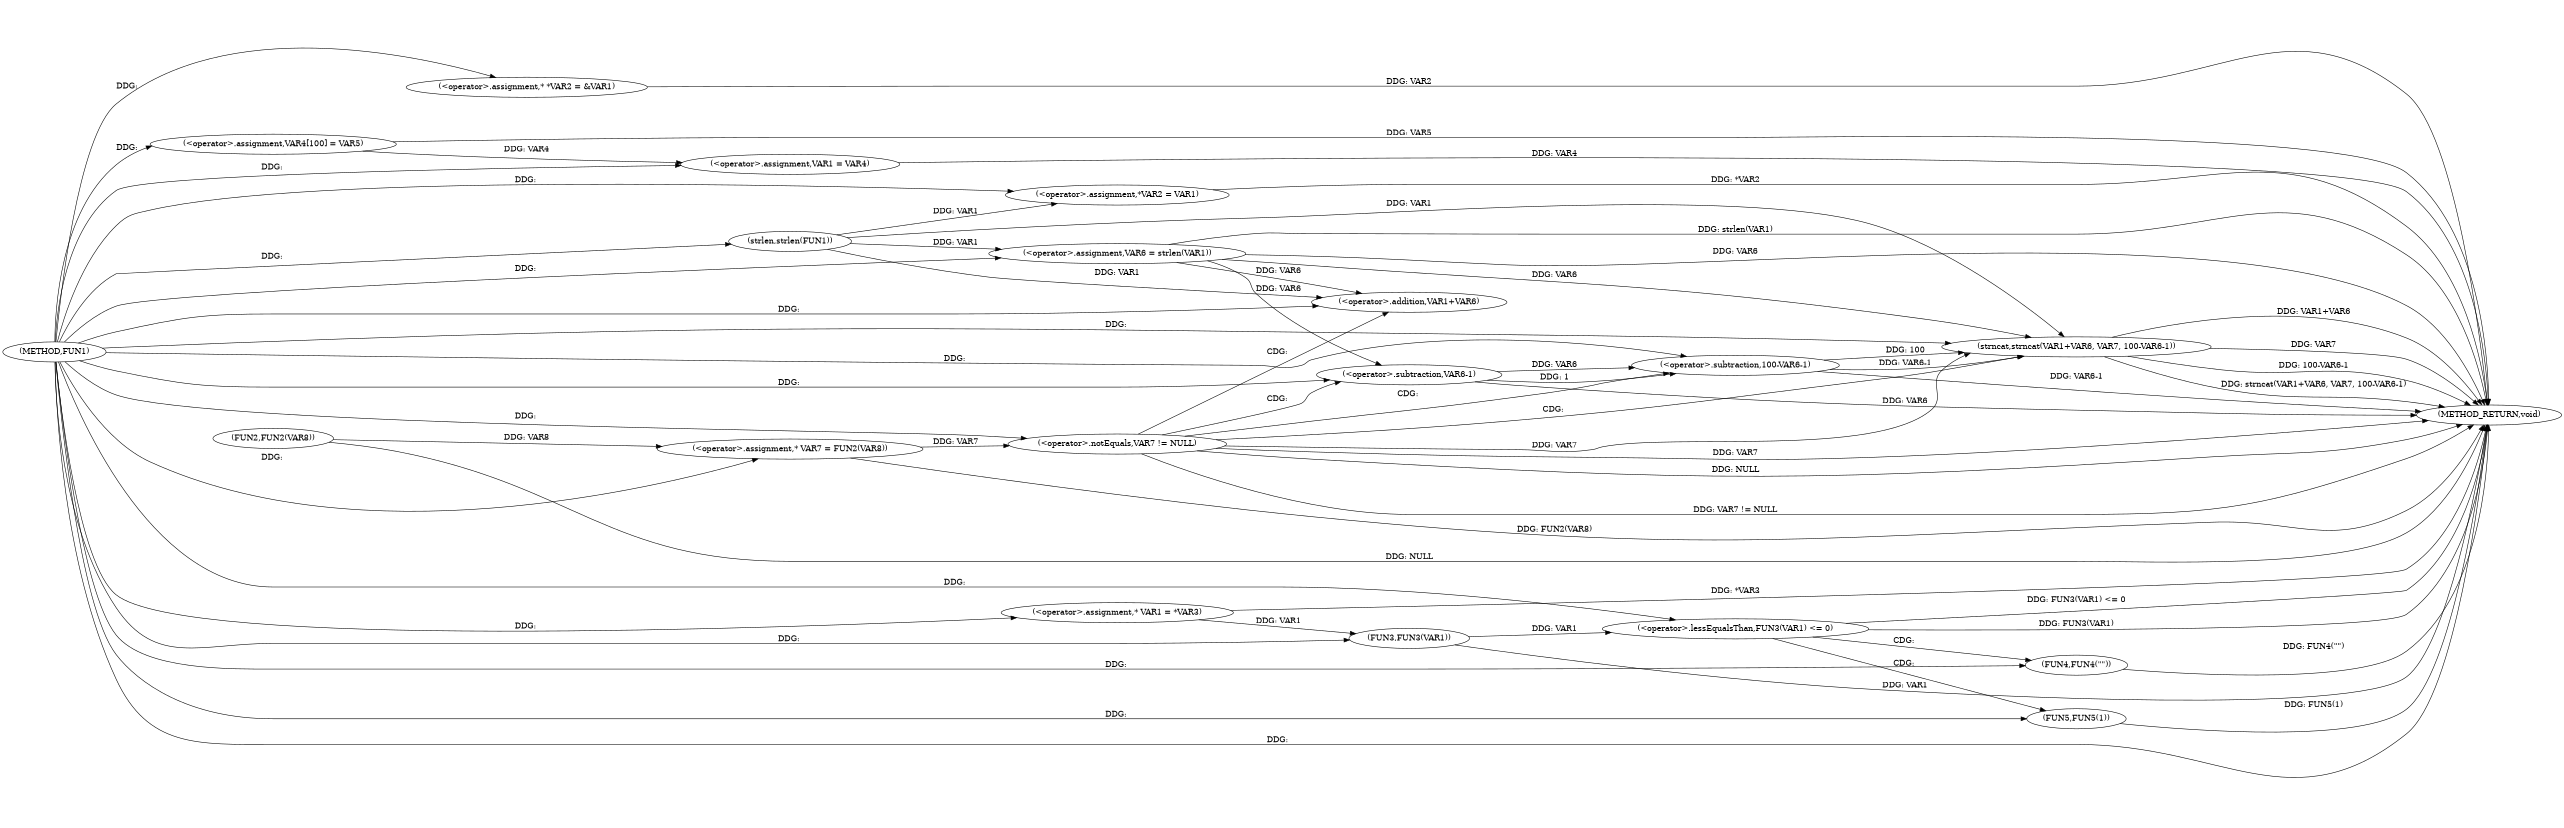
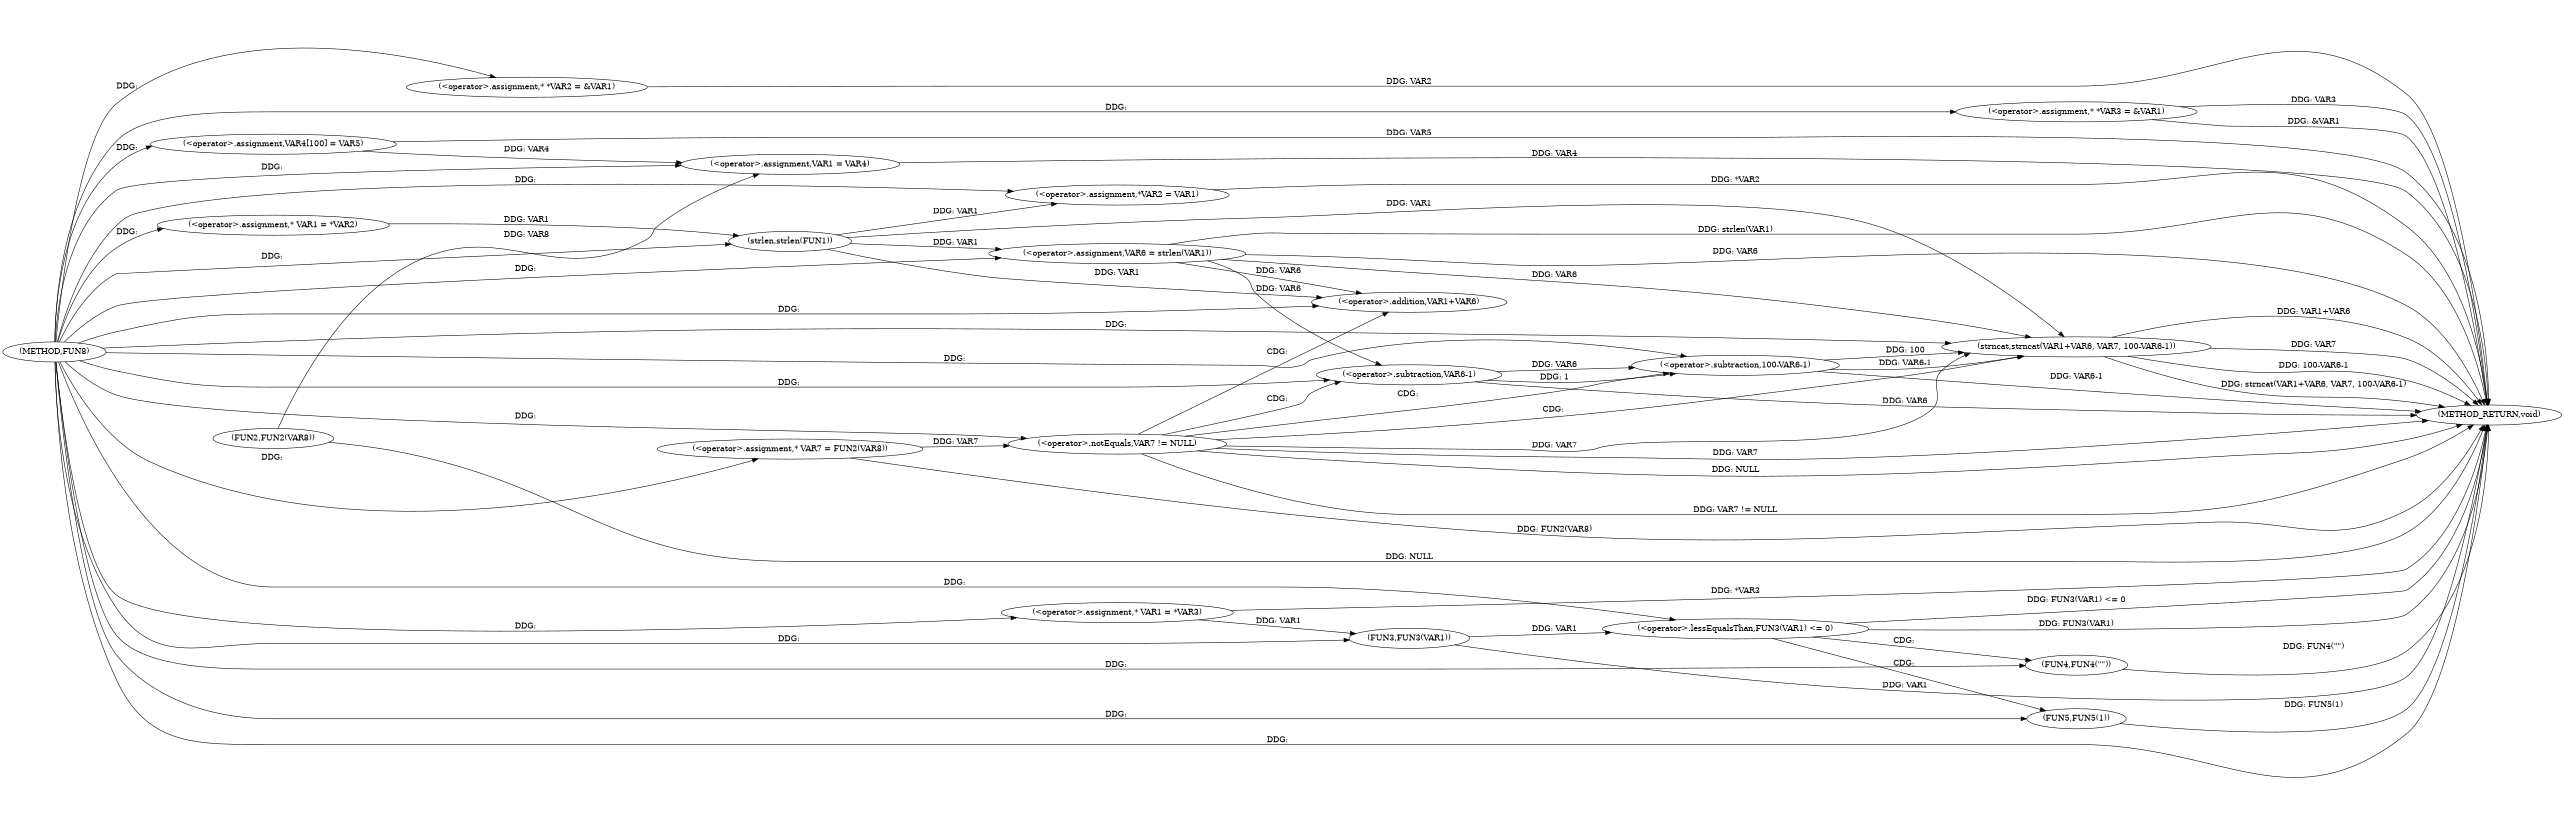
none -> (2076, 112)
none -> (273, 225)
(54, 352) -> (54, 352)
(495, 443) -> (485, 248)
